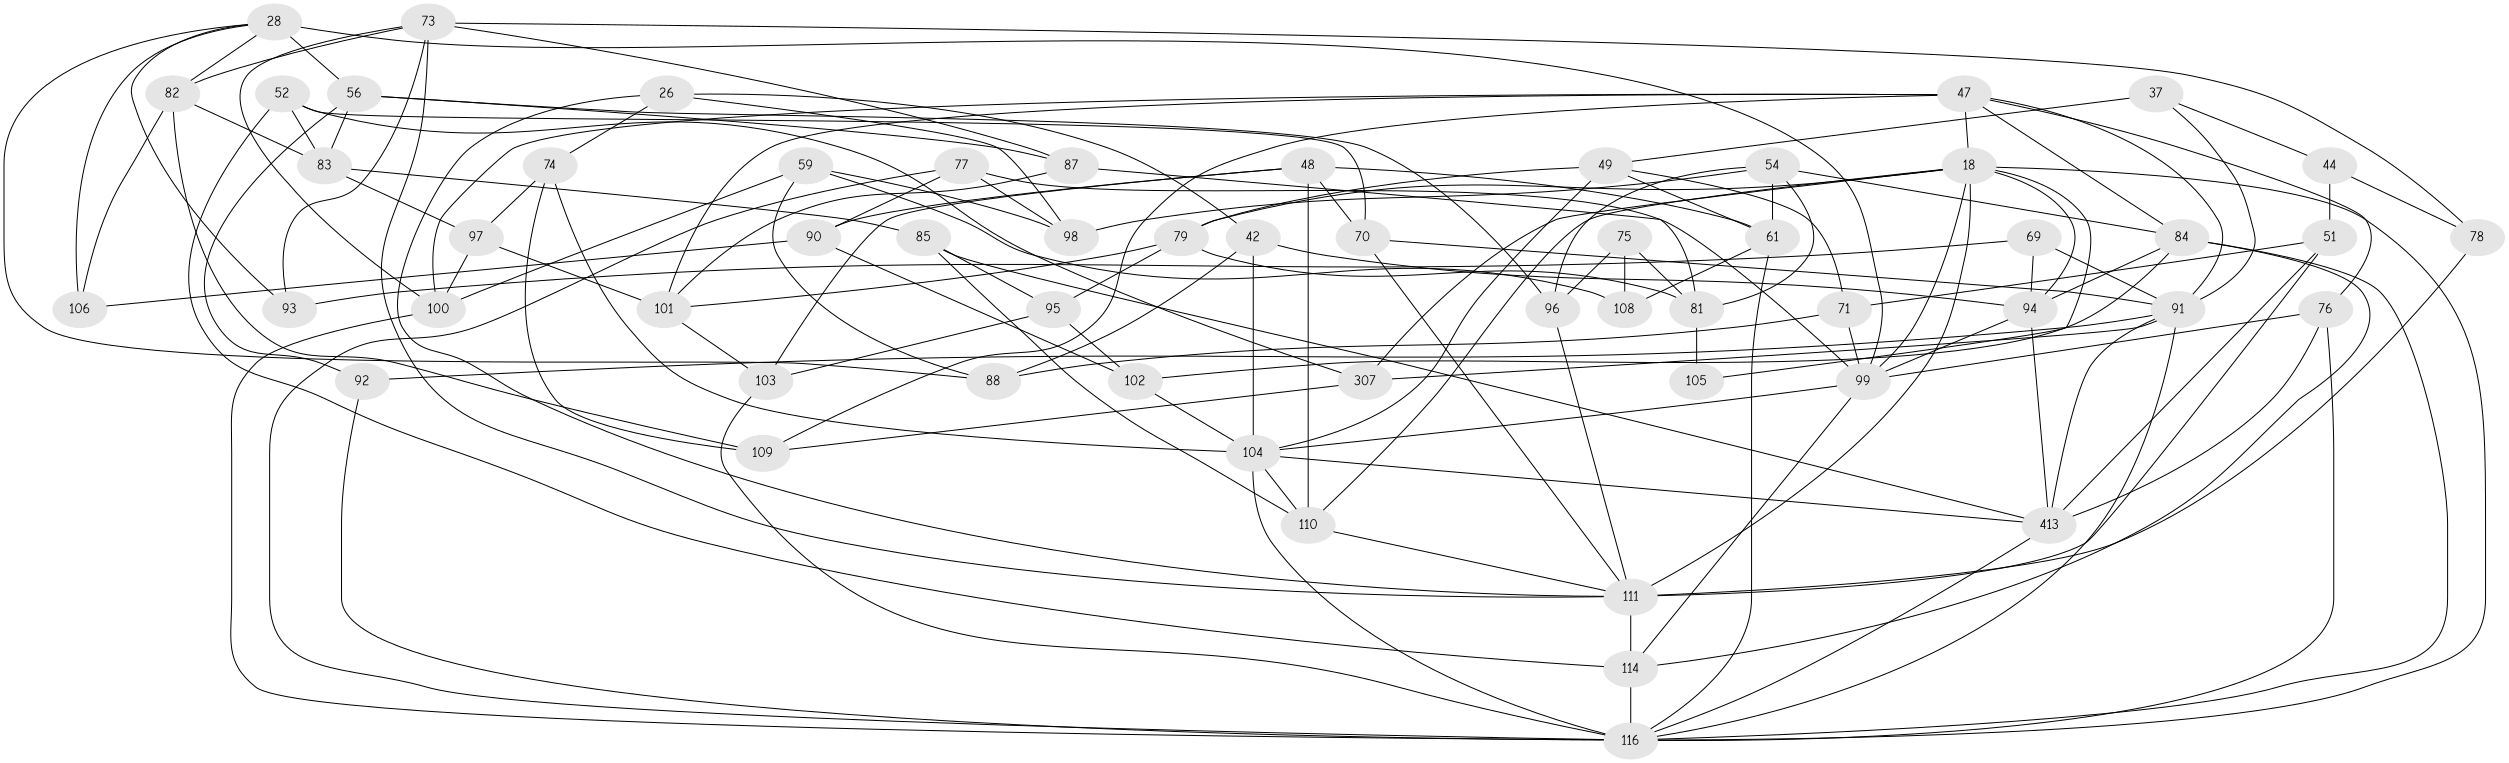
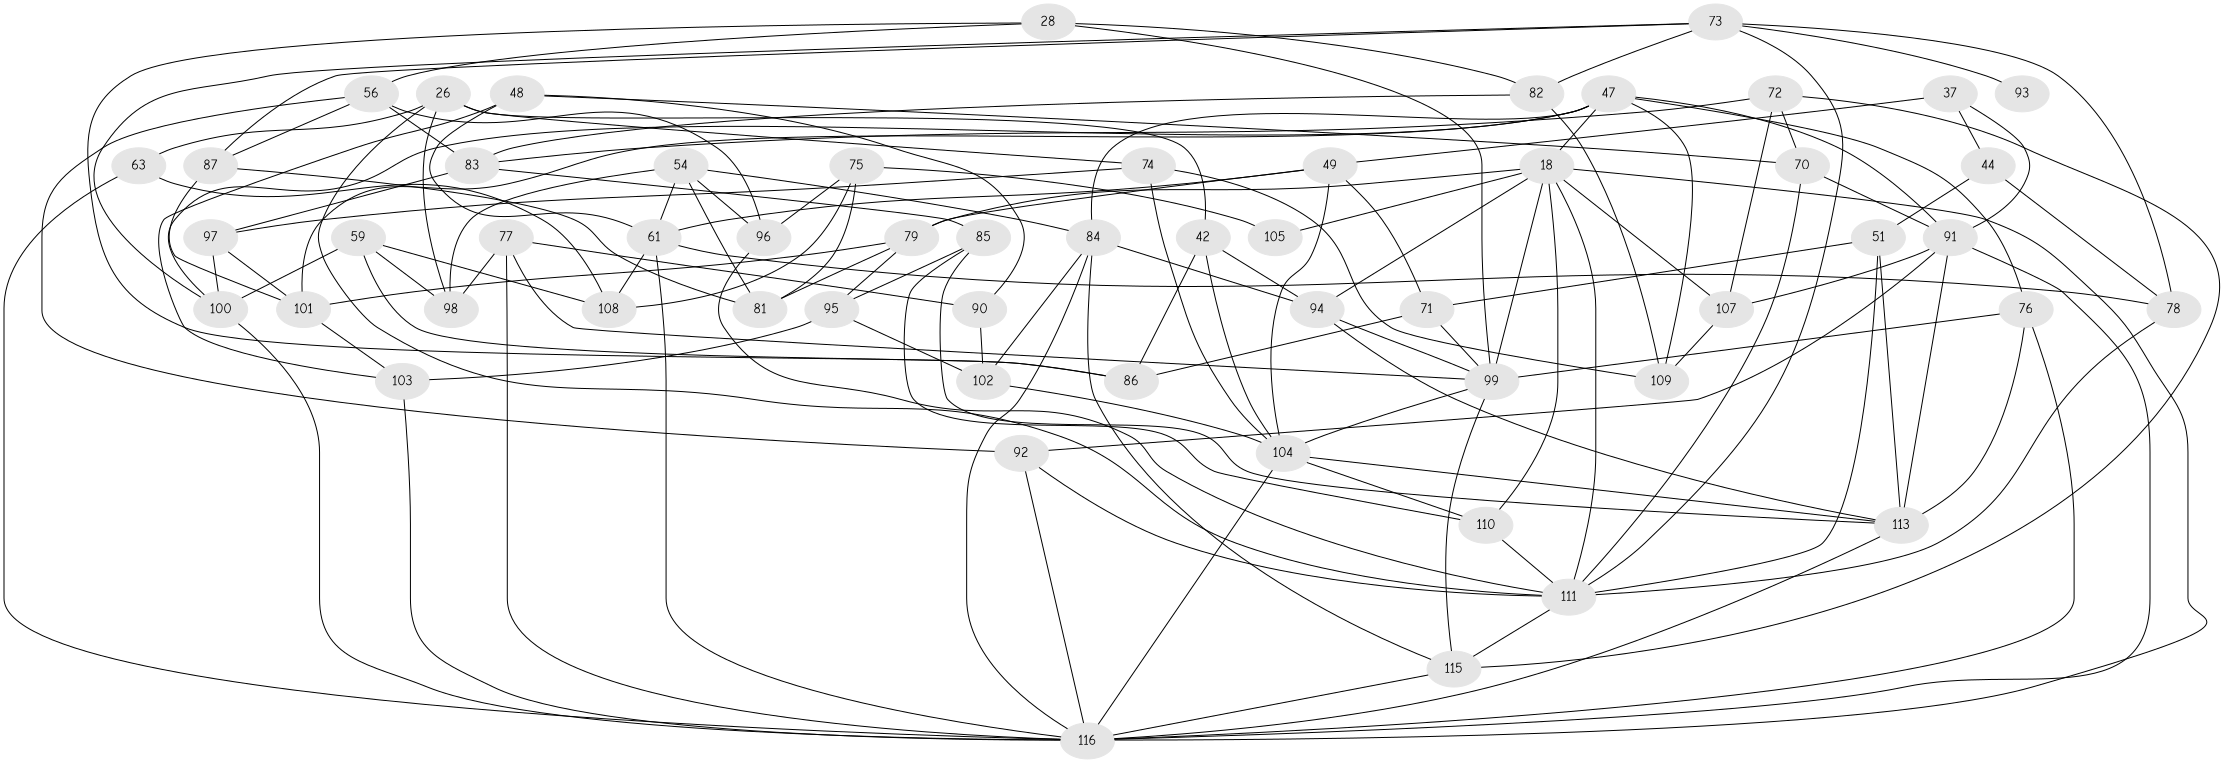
(283, 94) -> (1776, 94)
(155, 151) -> none
none -> (139, 166)
(2034, 238) -> none
none -> (1376, 282)
(80, 310) -> none
(1308, 329) -> none
(1697, 346) -> (1071, 185)
(994, 381) -> (1131, 381)
(1365, 381) -> (1727, 310)
(2049, 525) -> (1901, 525)
none -> (1279, 570)
(1631, 669) -> (1454, 669)
